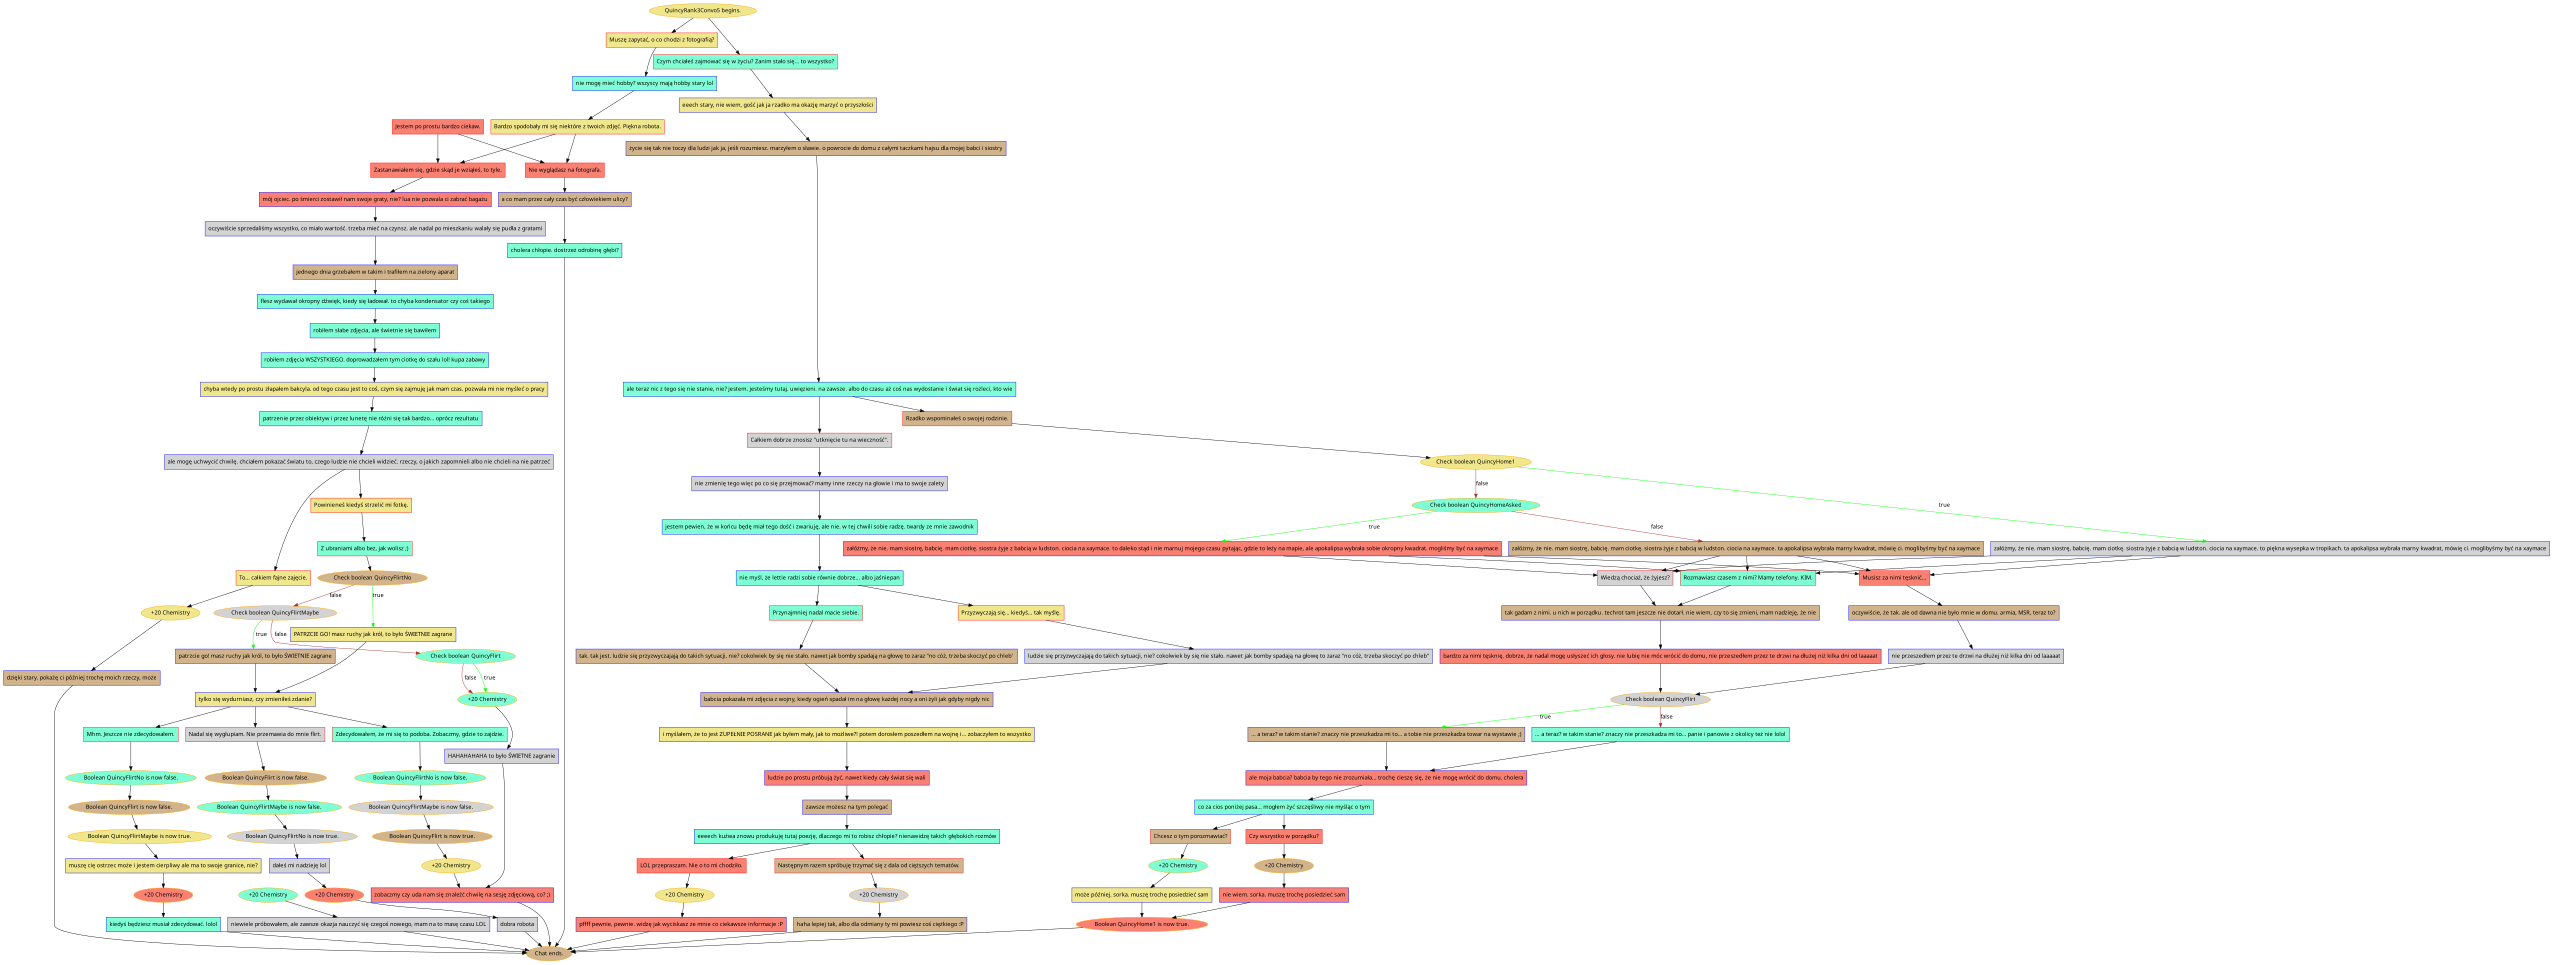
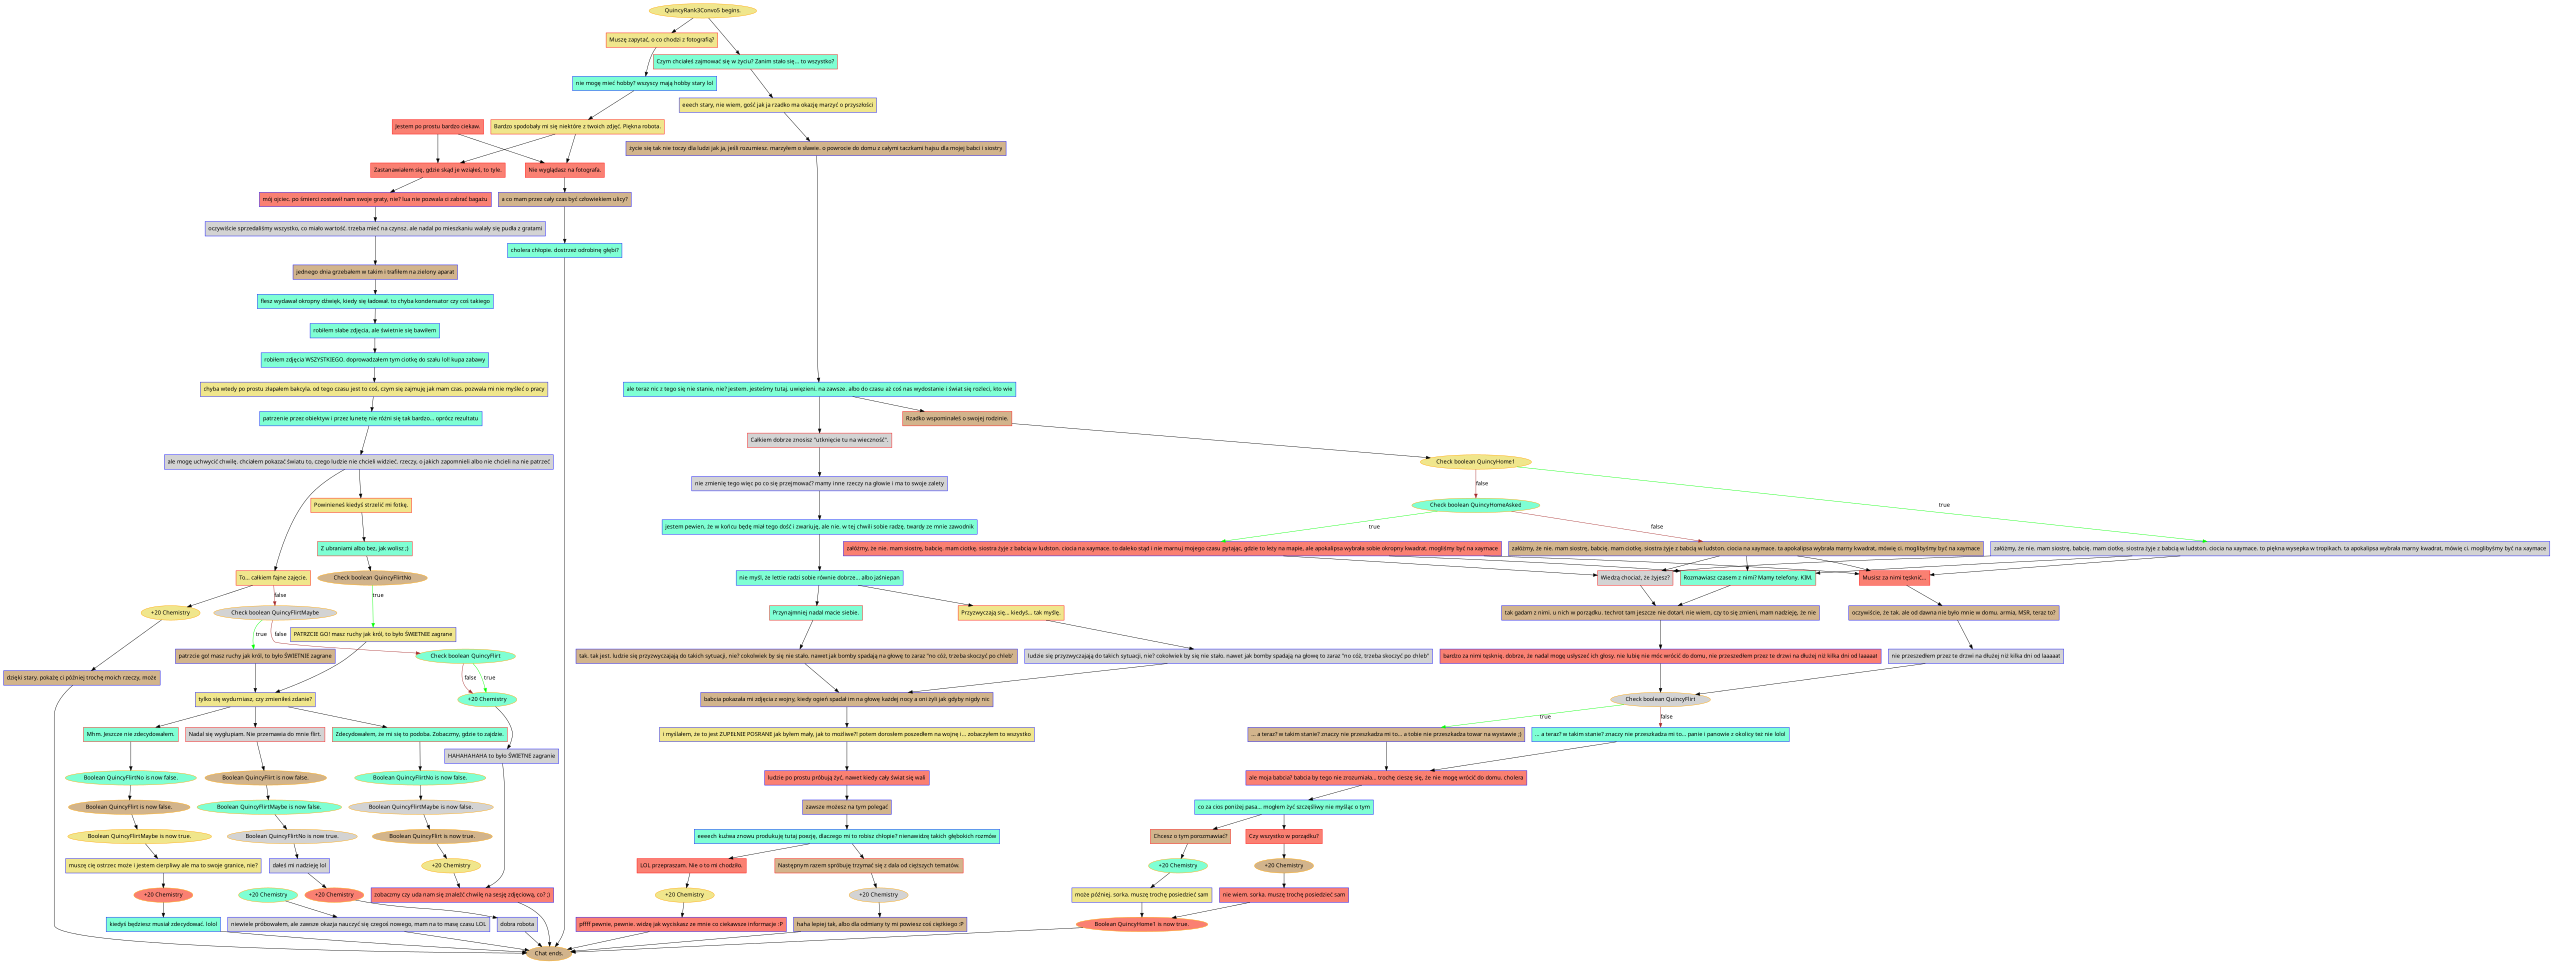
(326, 595) -> (274, 593)
